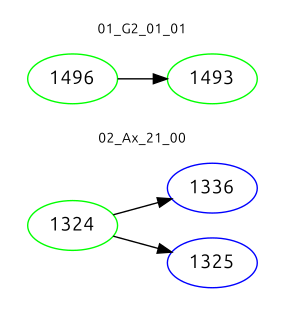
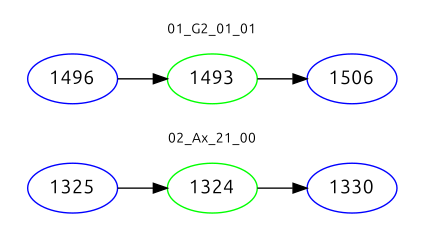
(73, 79) -> (73, 79)
none -> (352, 79)
(212, 188) -> (352, 188)
(136, 242) -> (135, 188)
